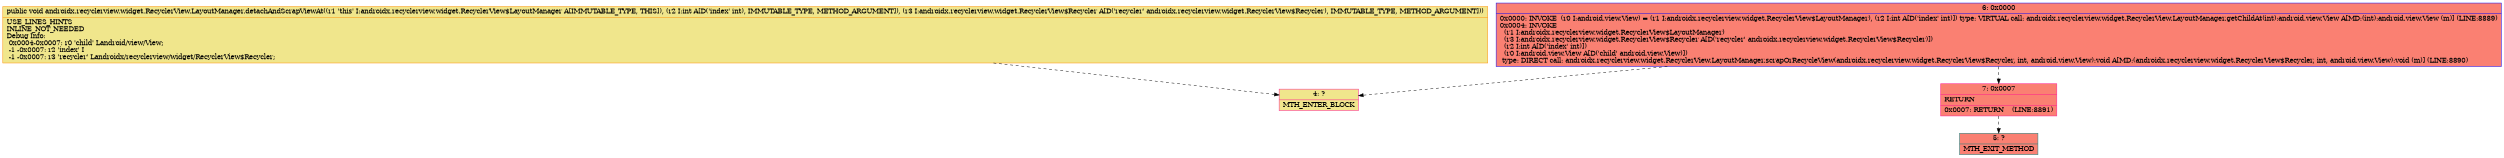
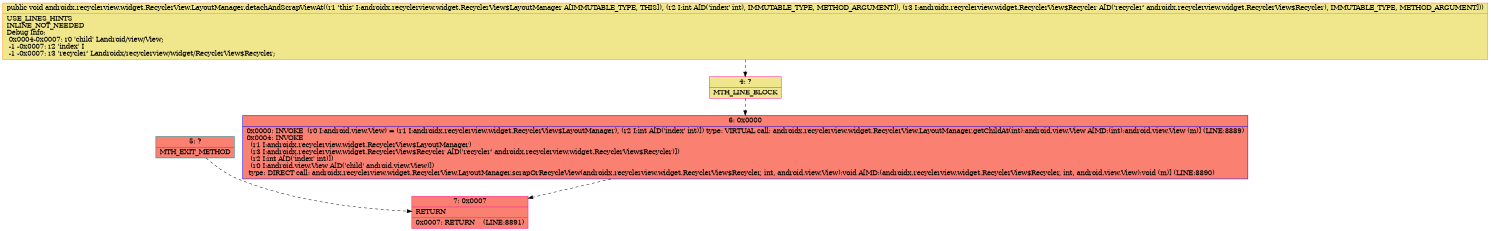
(1515, 81) -> (745, 105)
(1319, 105) -> (745, 93)
(1999, 122) -> (302, 198)
